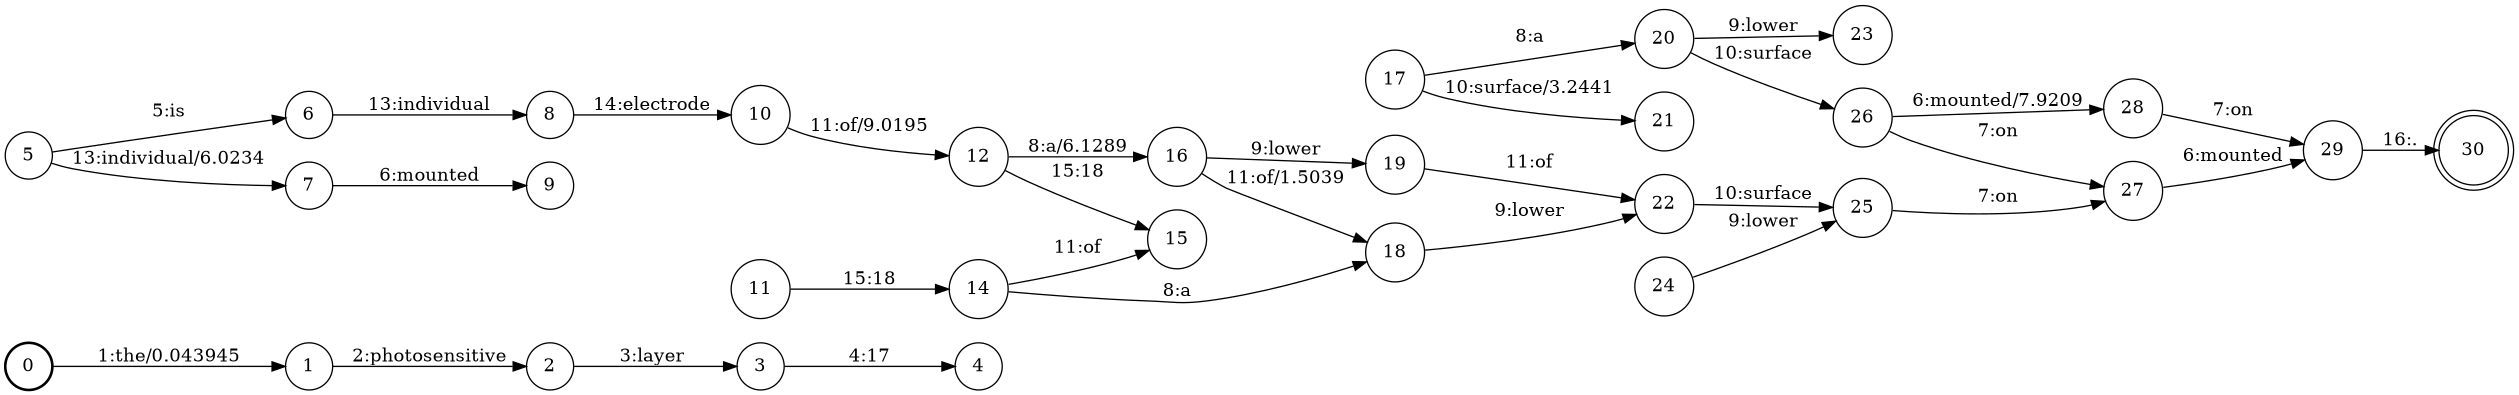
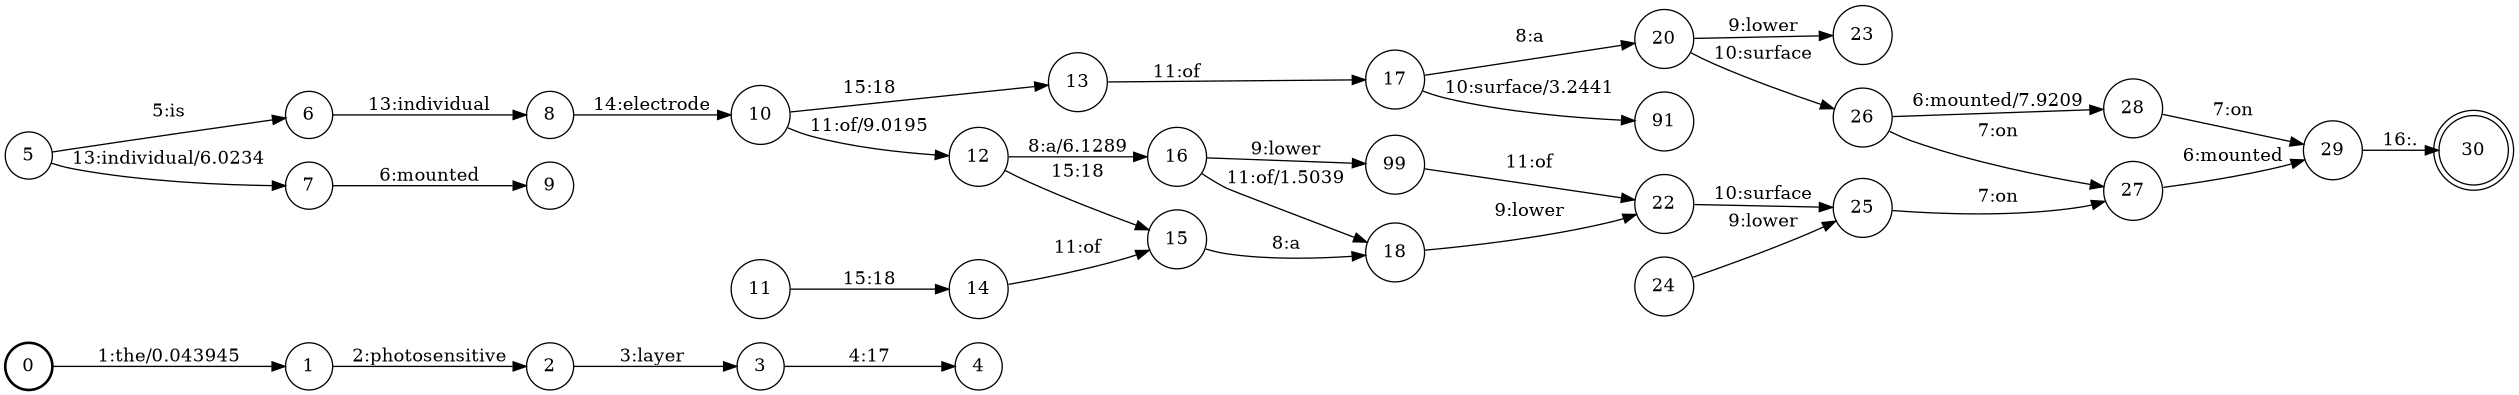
none -> (1078, 82)
(1664, 121) -> (1664, 121)
(1395, 165) -> (1395, 165)
(1183, 303) -> (1279, 258)
